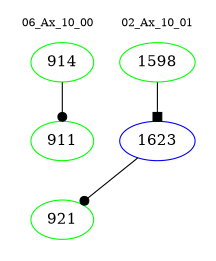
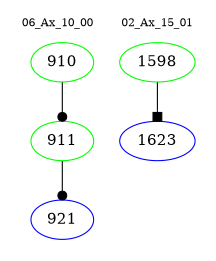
(157, 24) -> (157, 24)
(62, 62) -> (62, 62)
(113, 178) -> (62, 176)
(62, 220) -> (62, 220)
